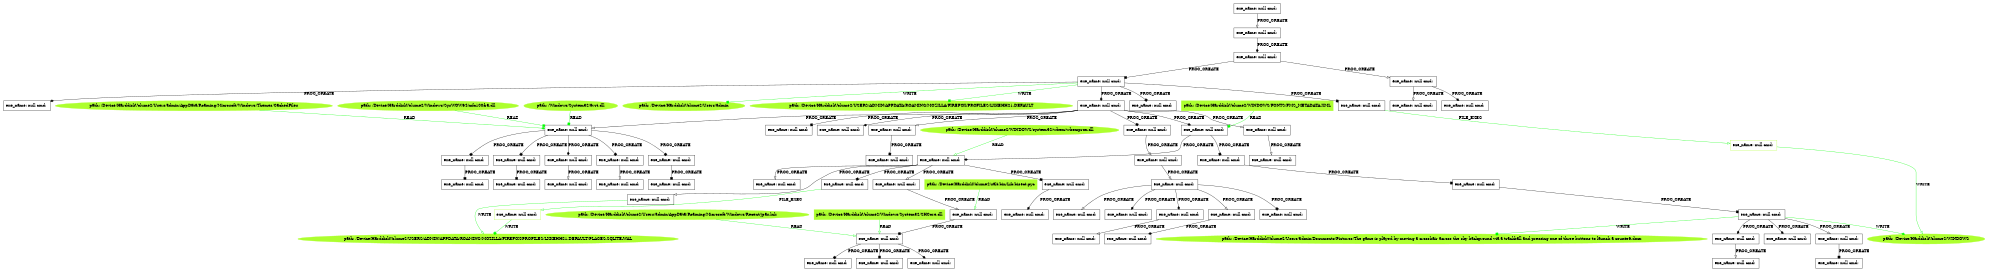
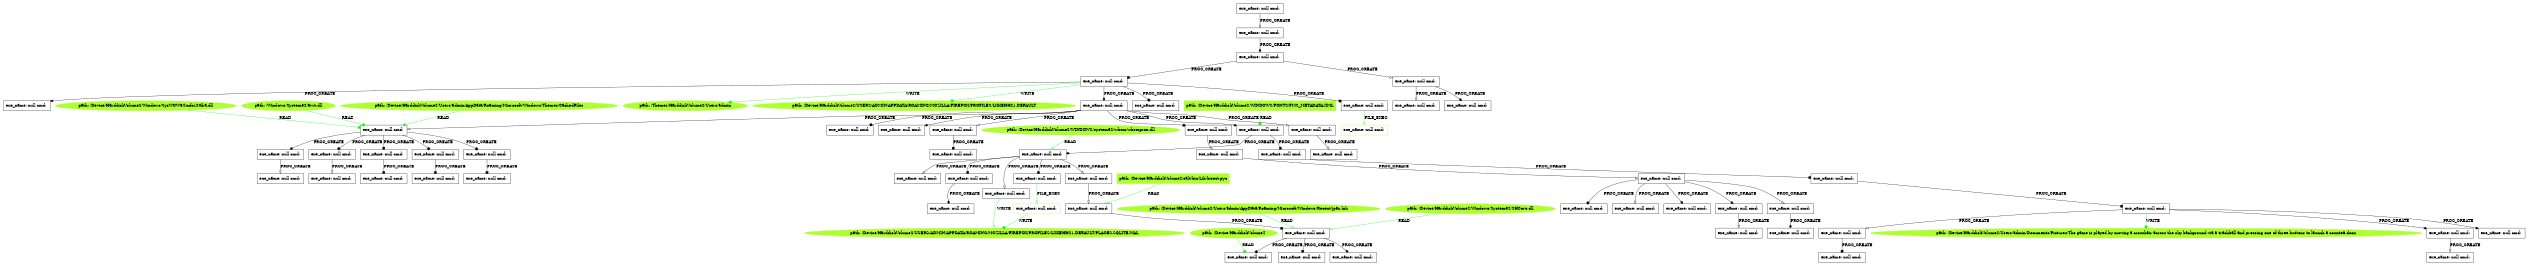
(684, 106) -> (685, 106)
(880, 215) -> (1471, 209)
none -> (1234, 233)
(1926, 239) -> none
